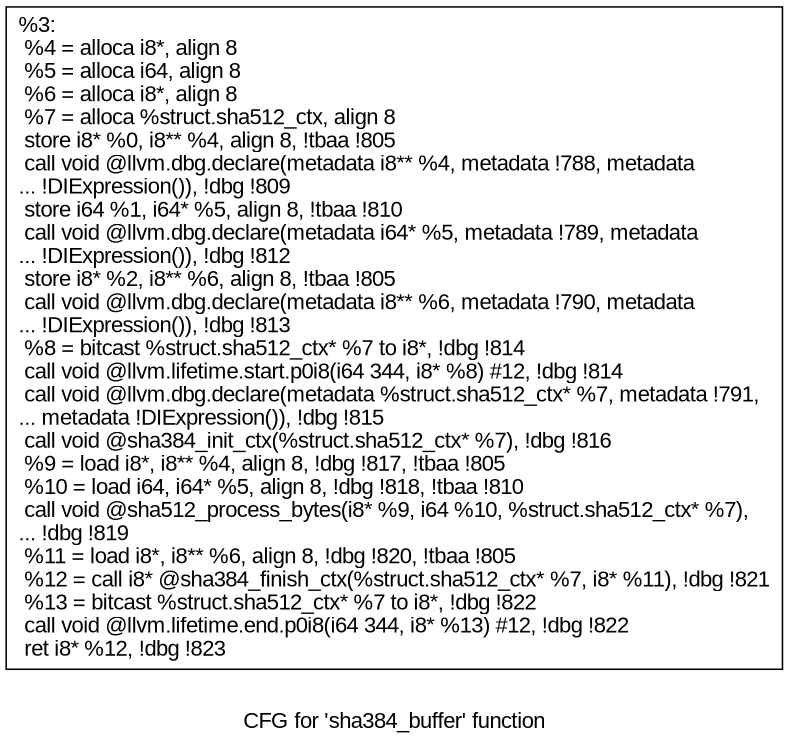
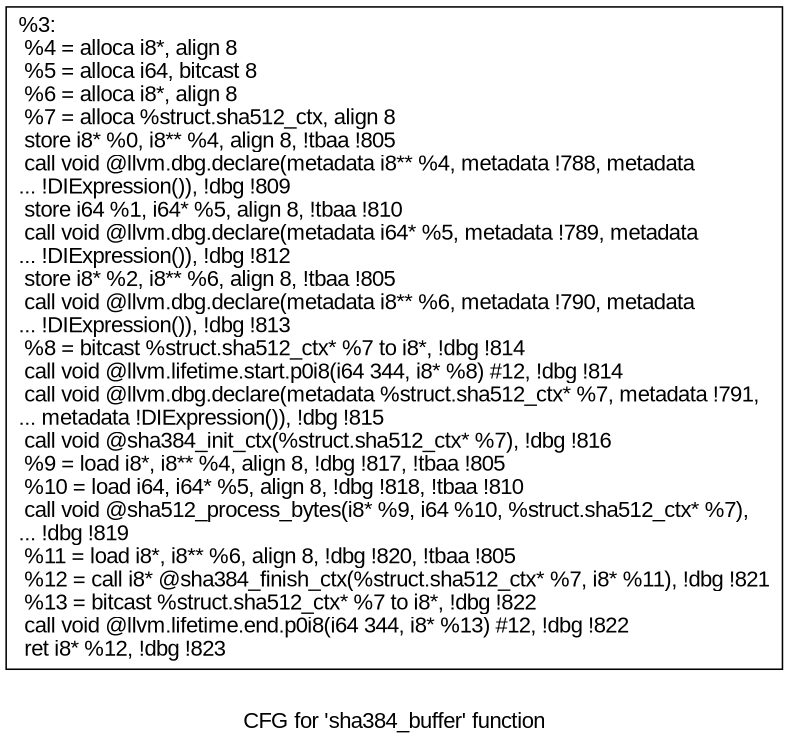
(130, 72) -> (138, 72)
